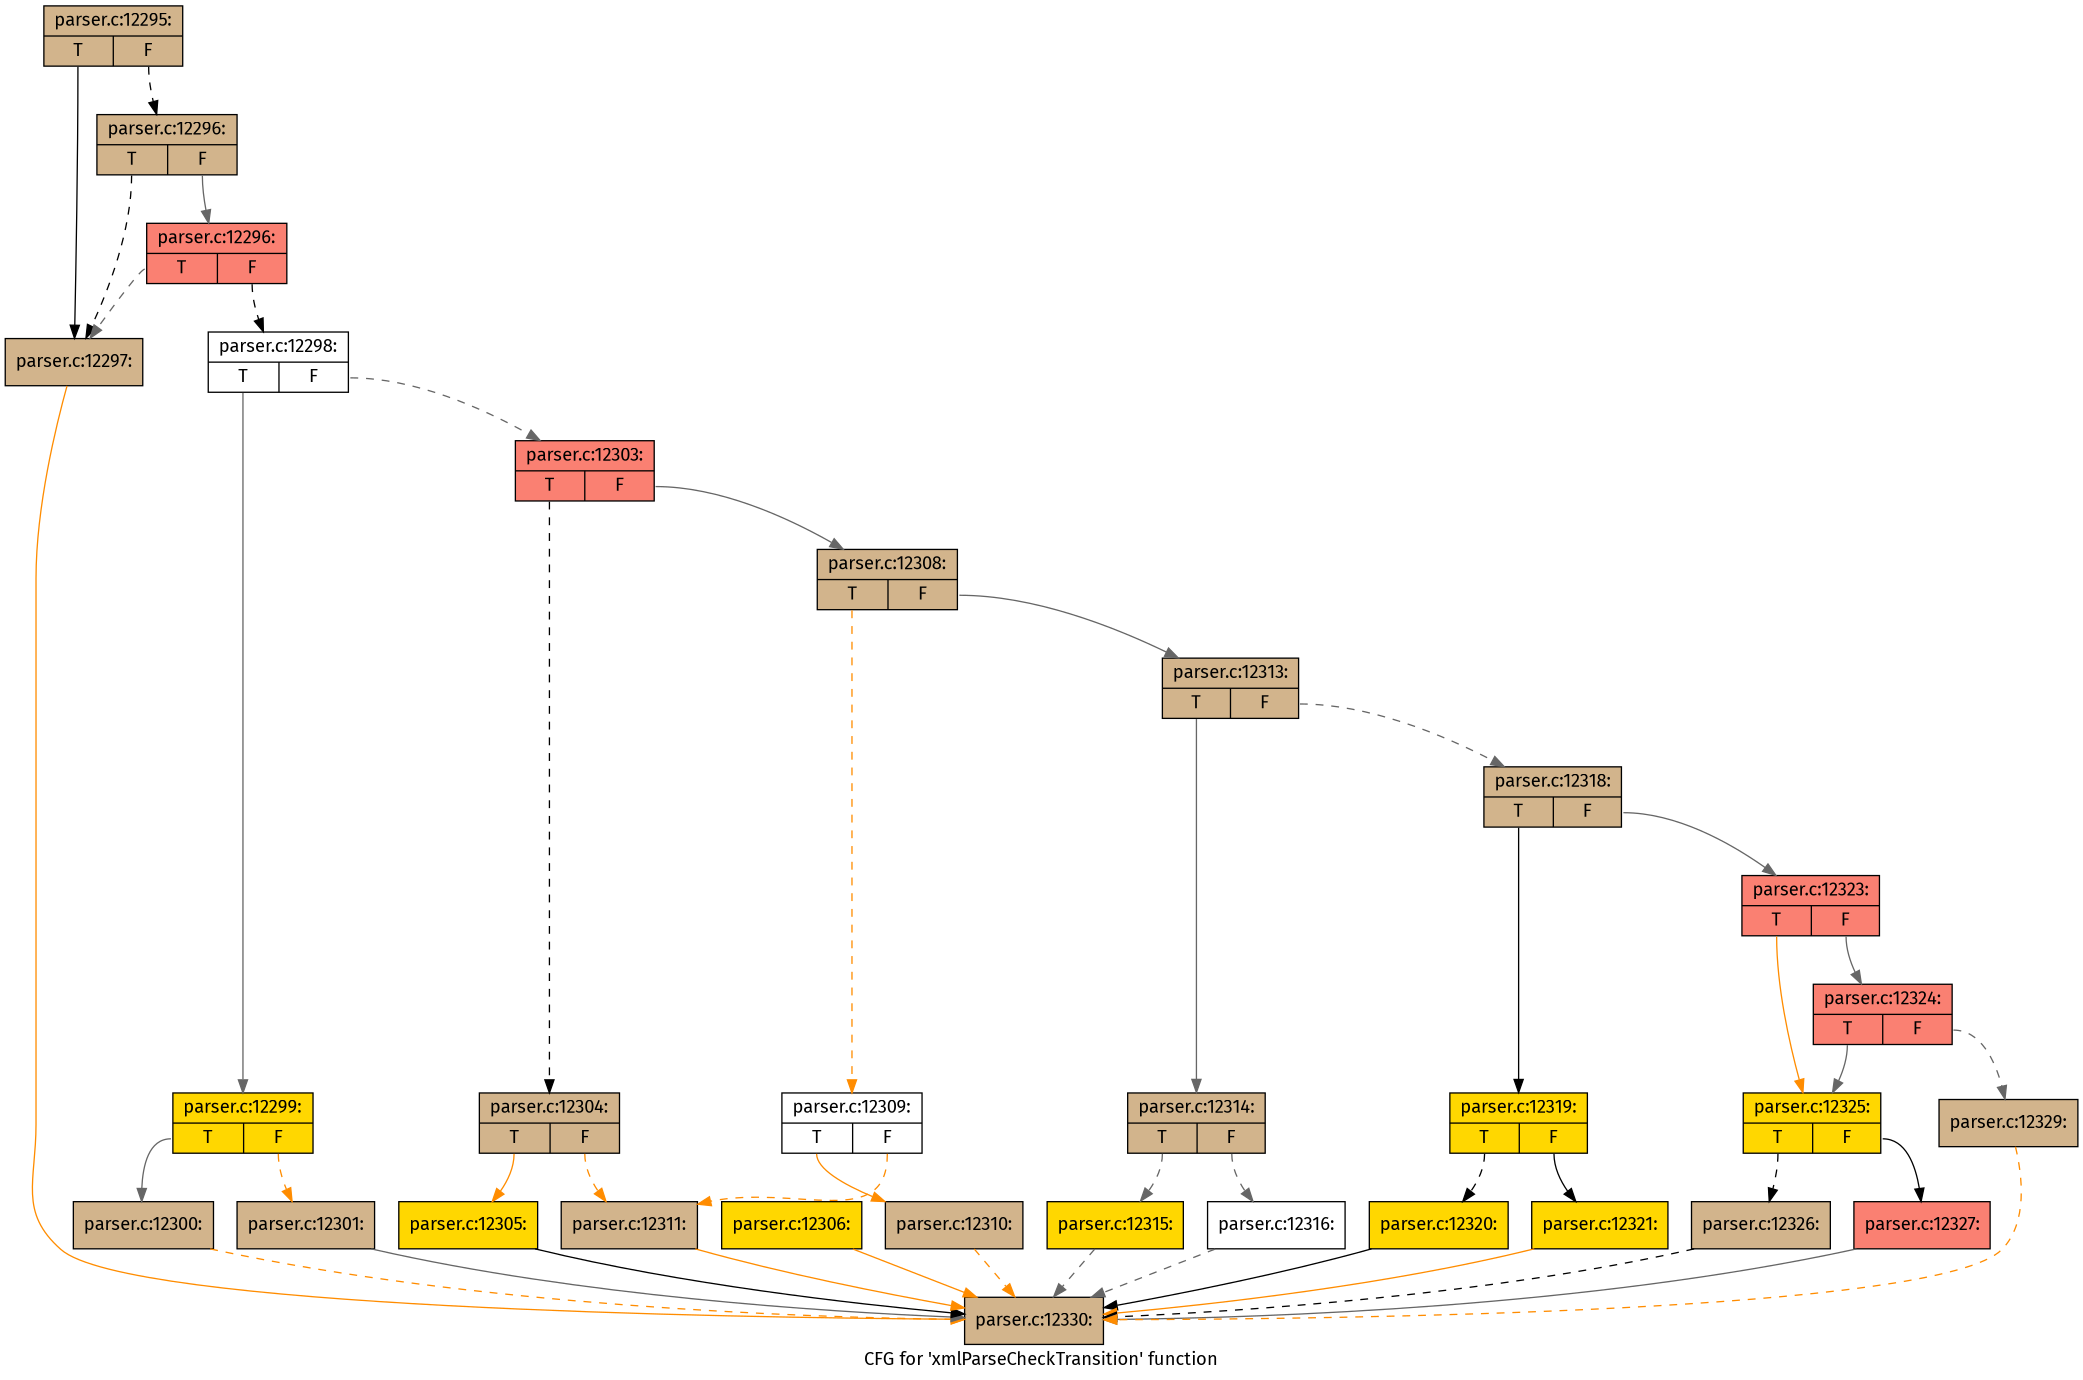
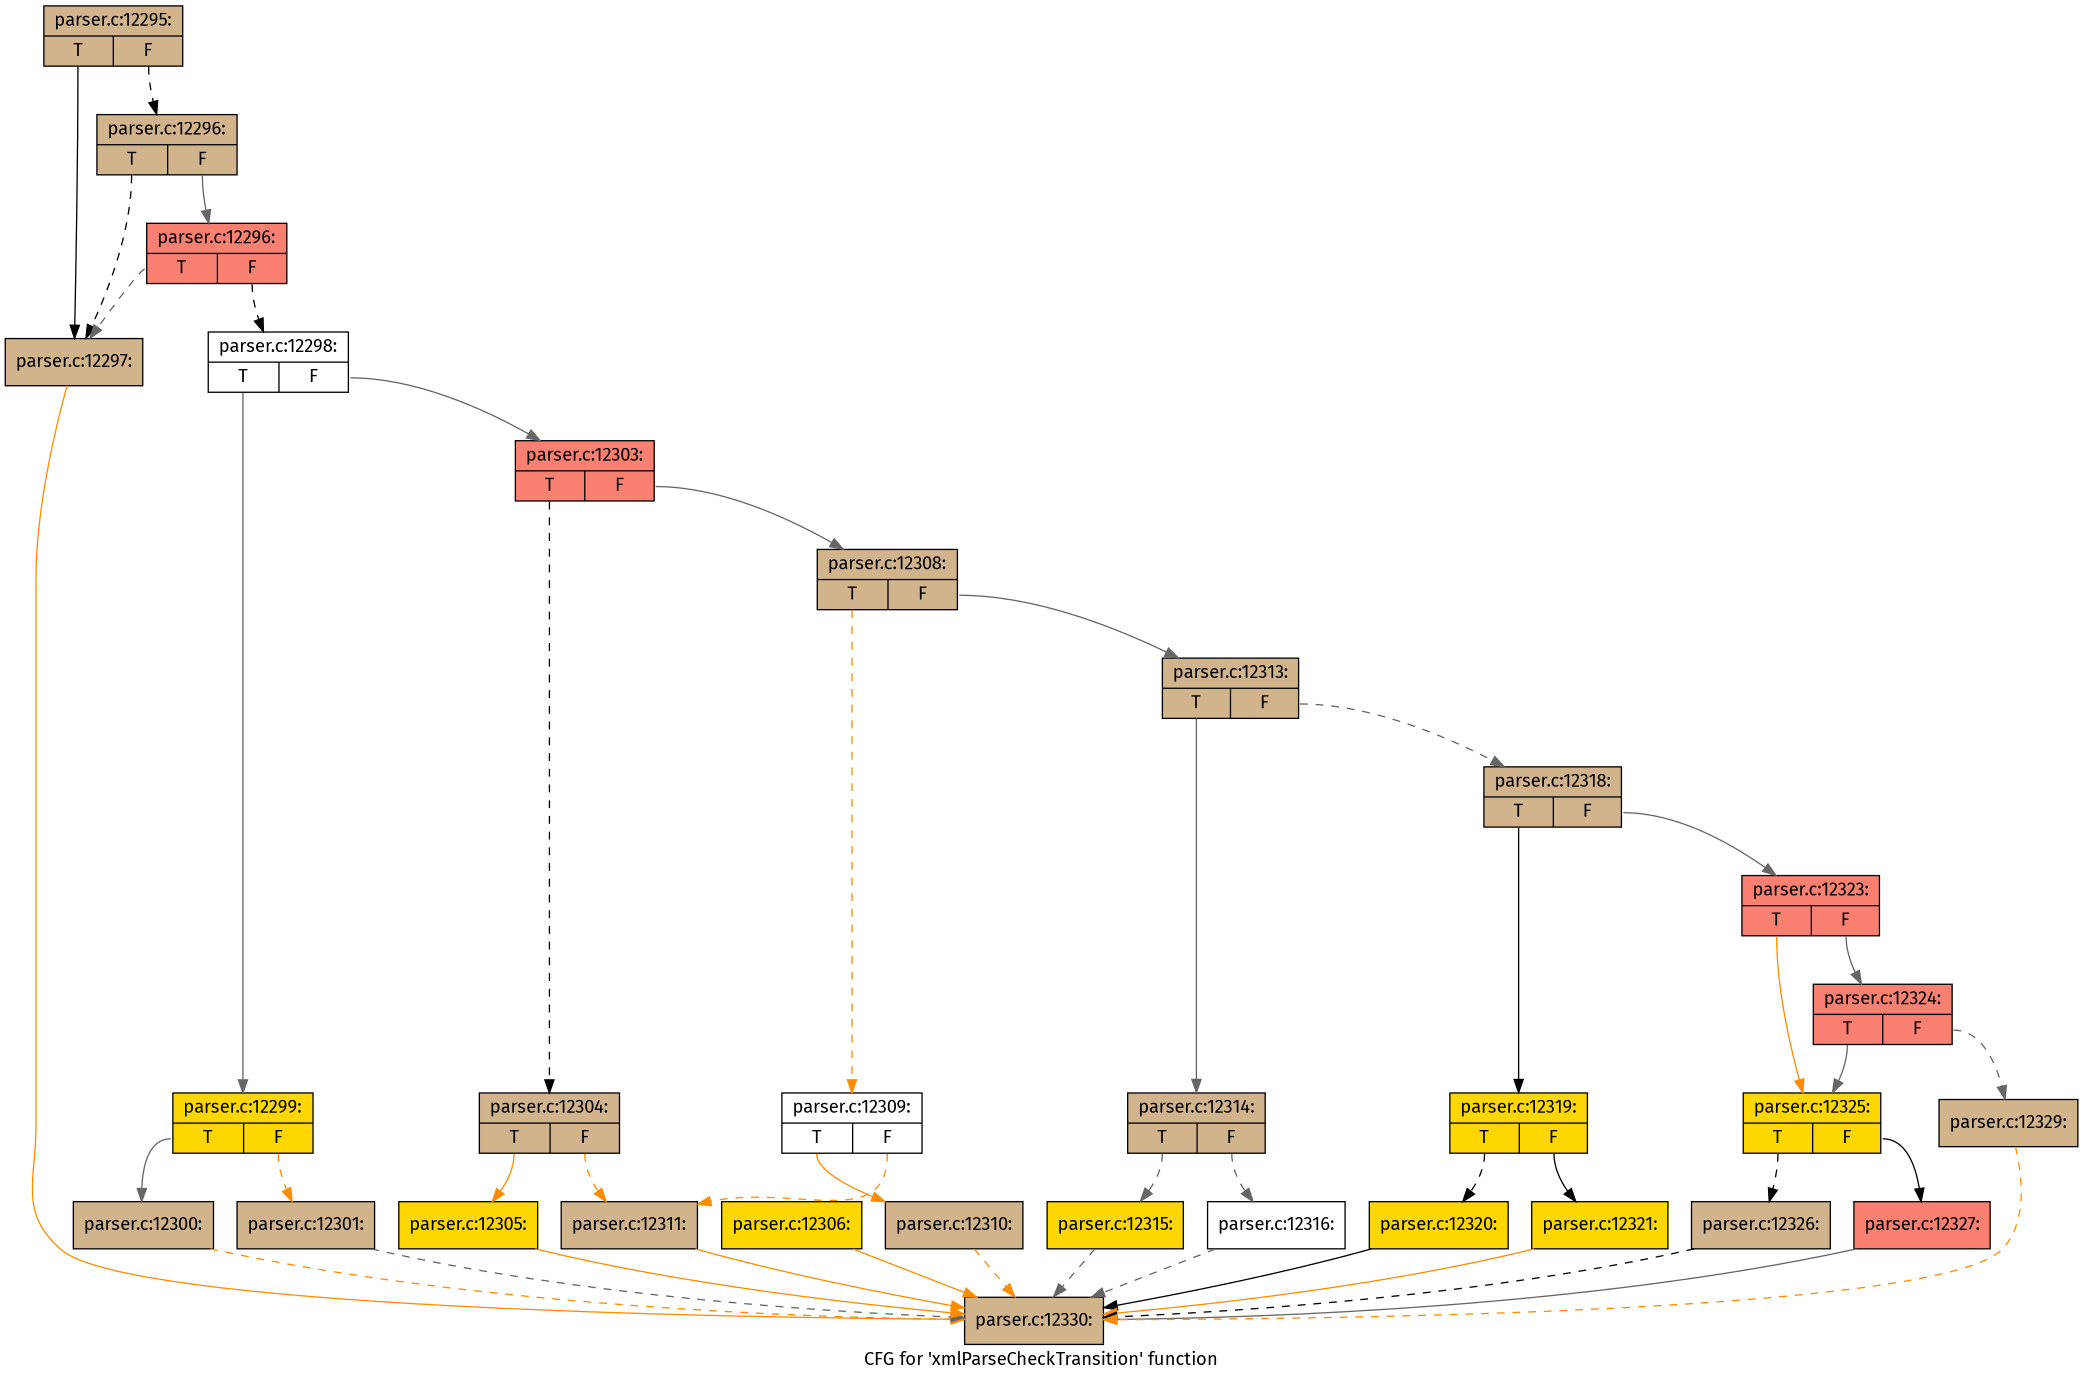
(443, 395) -> (443, 395)
(742, 1288) -> (742, 1288)
(660, 1295) -> (660, 1295)
